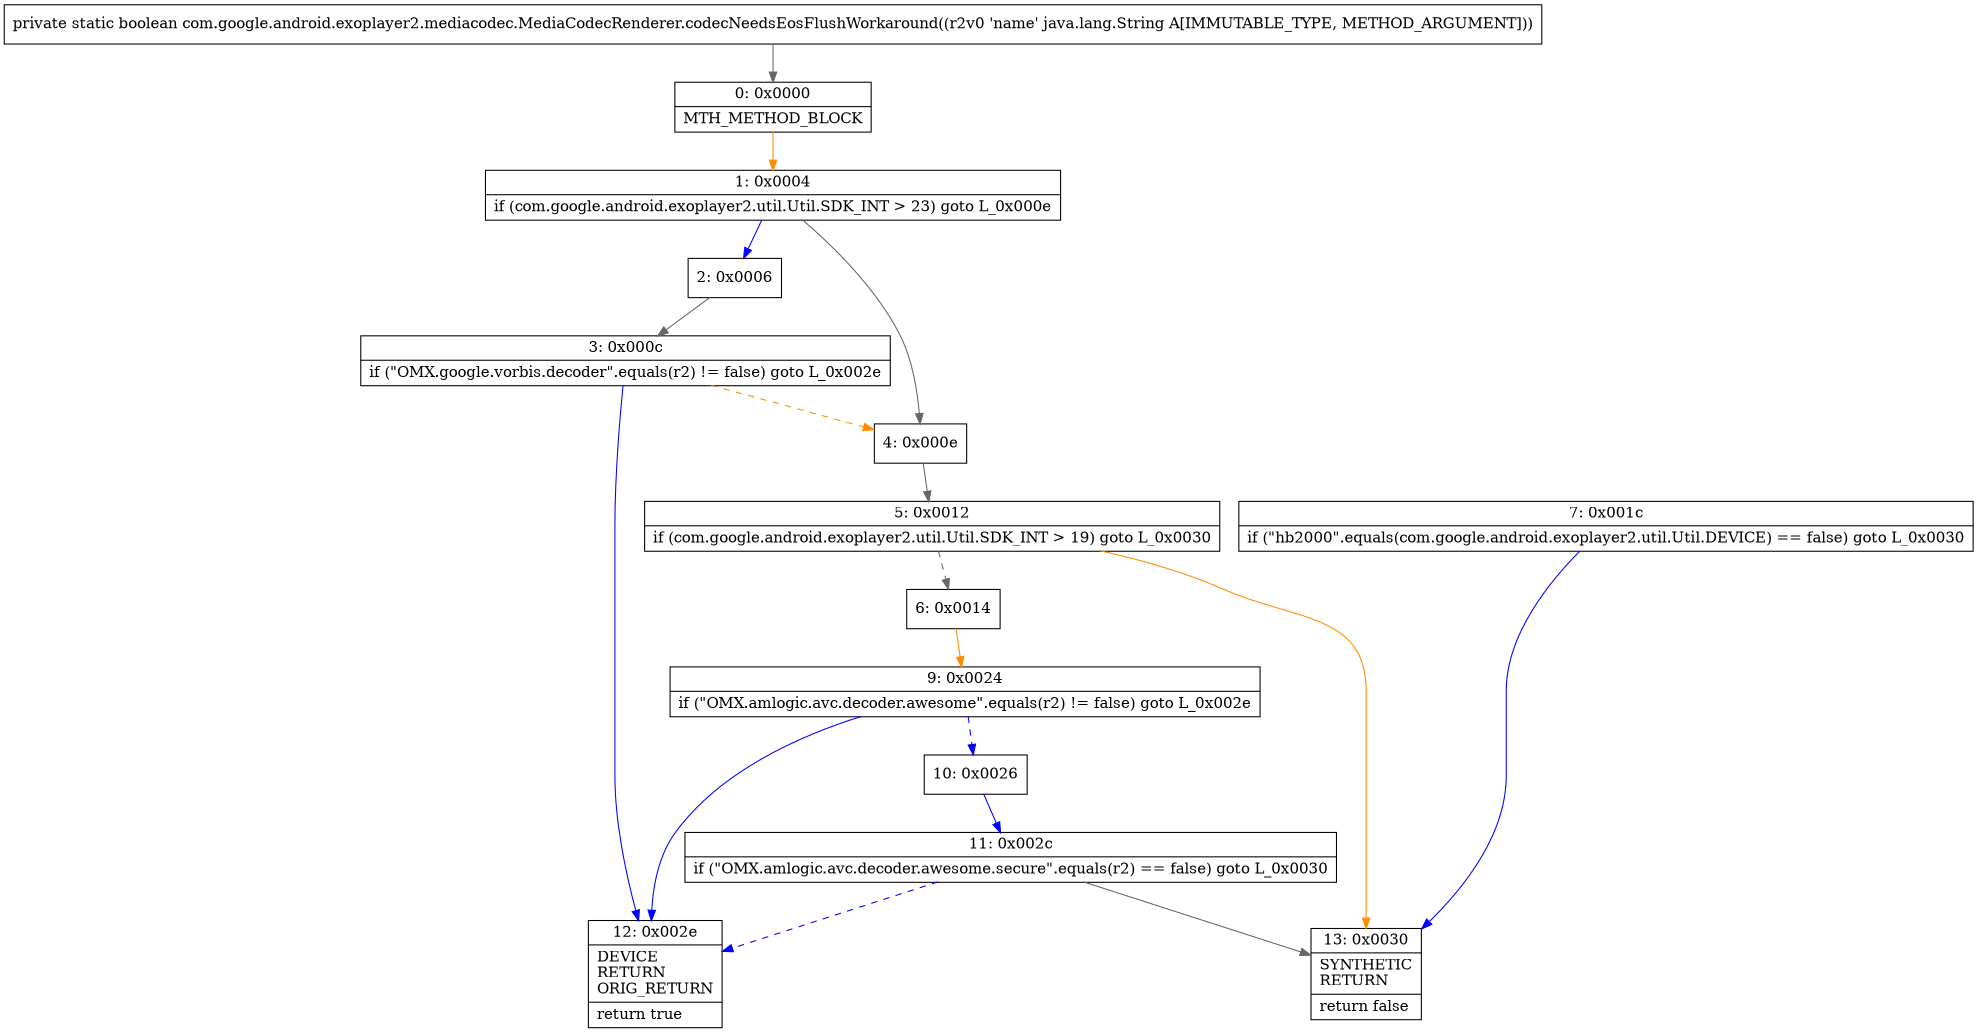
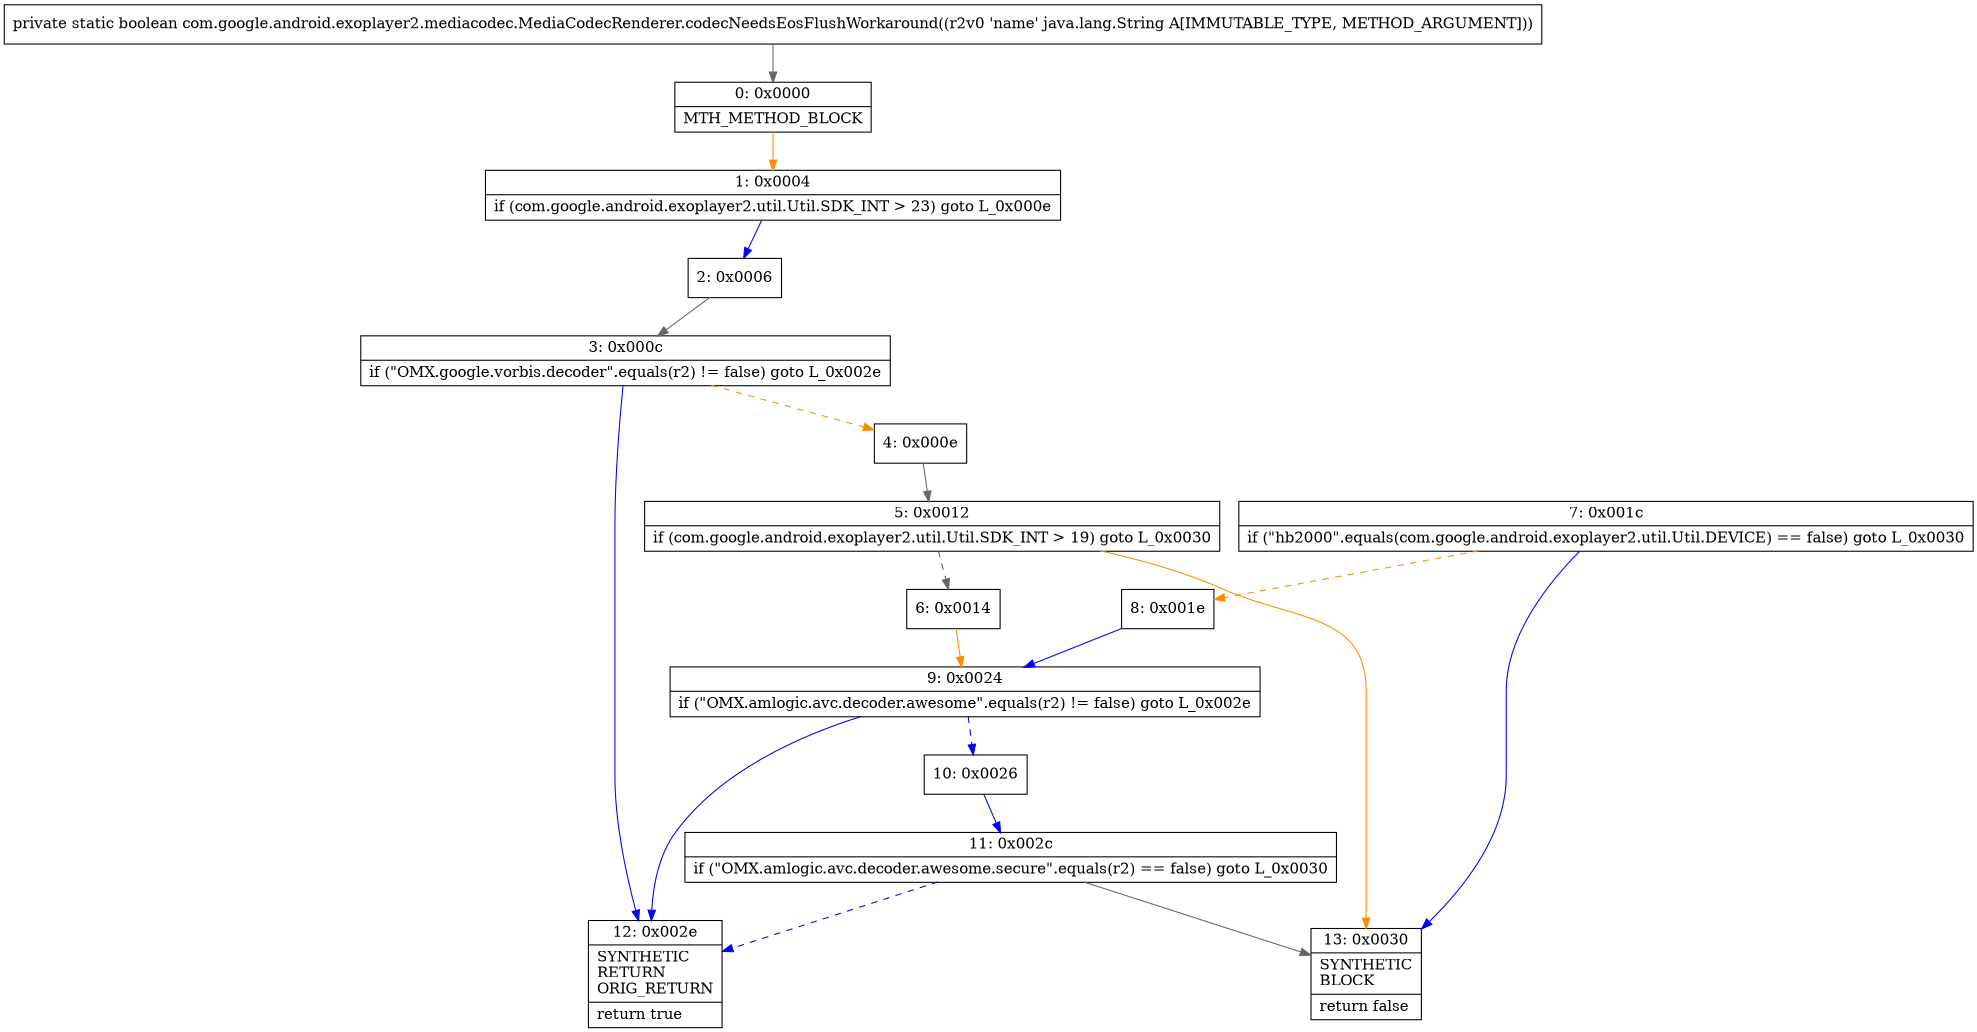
(882, 305) -> none
none -> (1168, 609)
(628, 957) -> (644, 957)
(1354, 981) -> (1347, 981)
